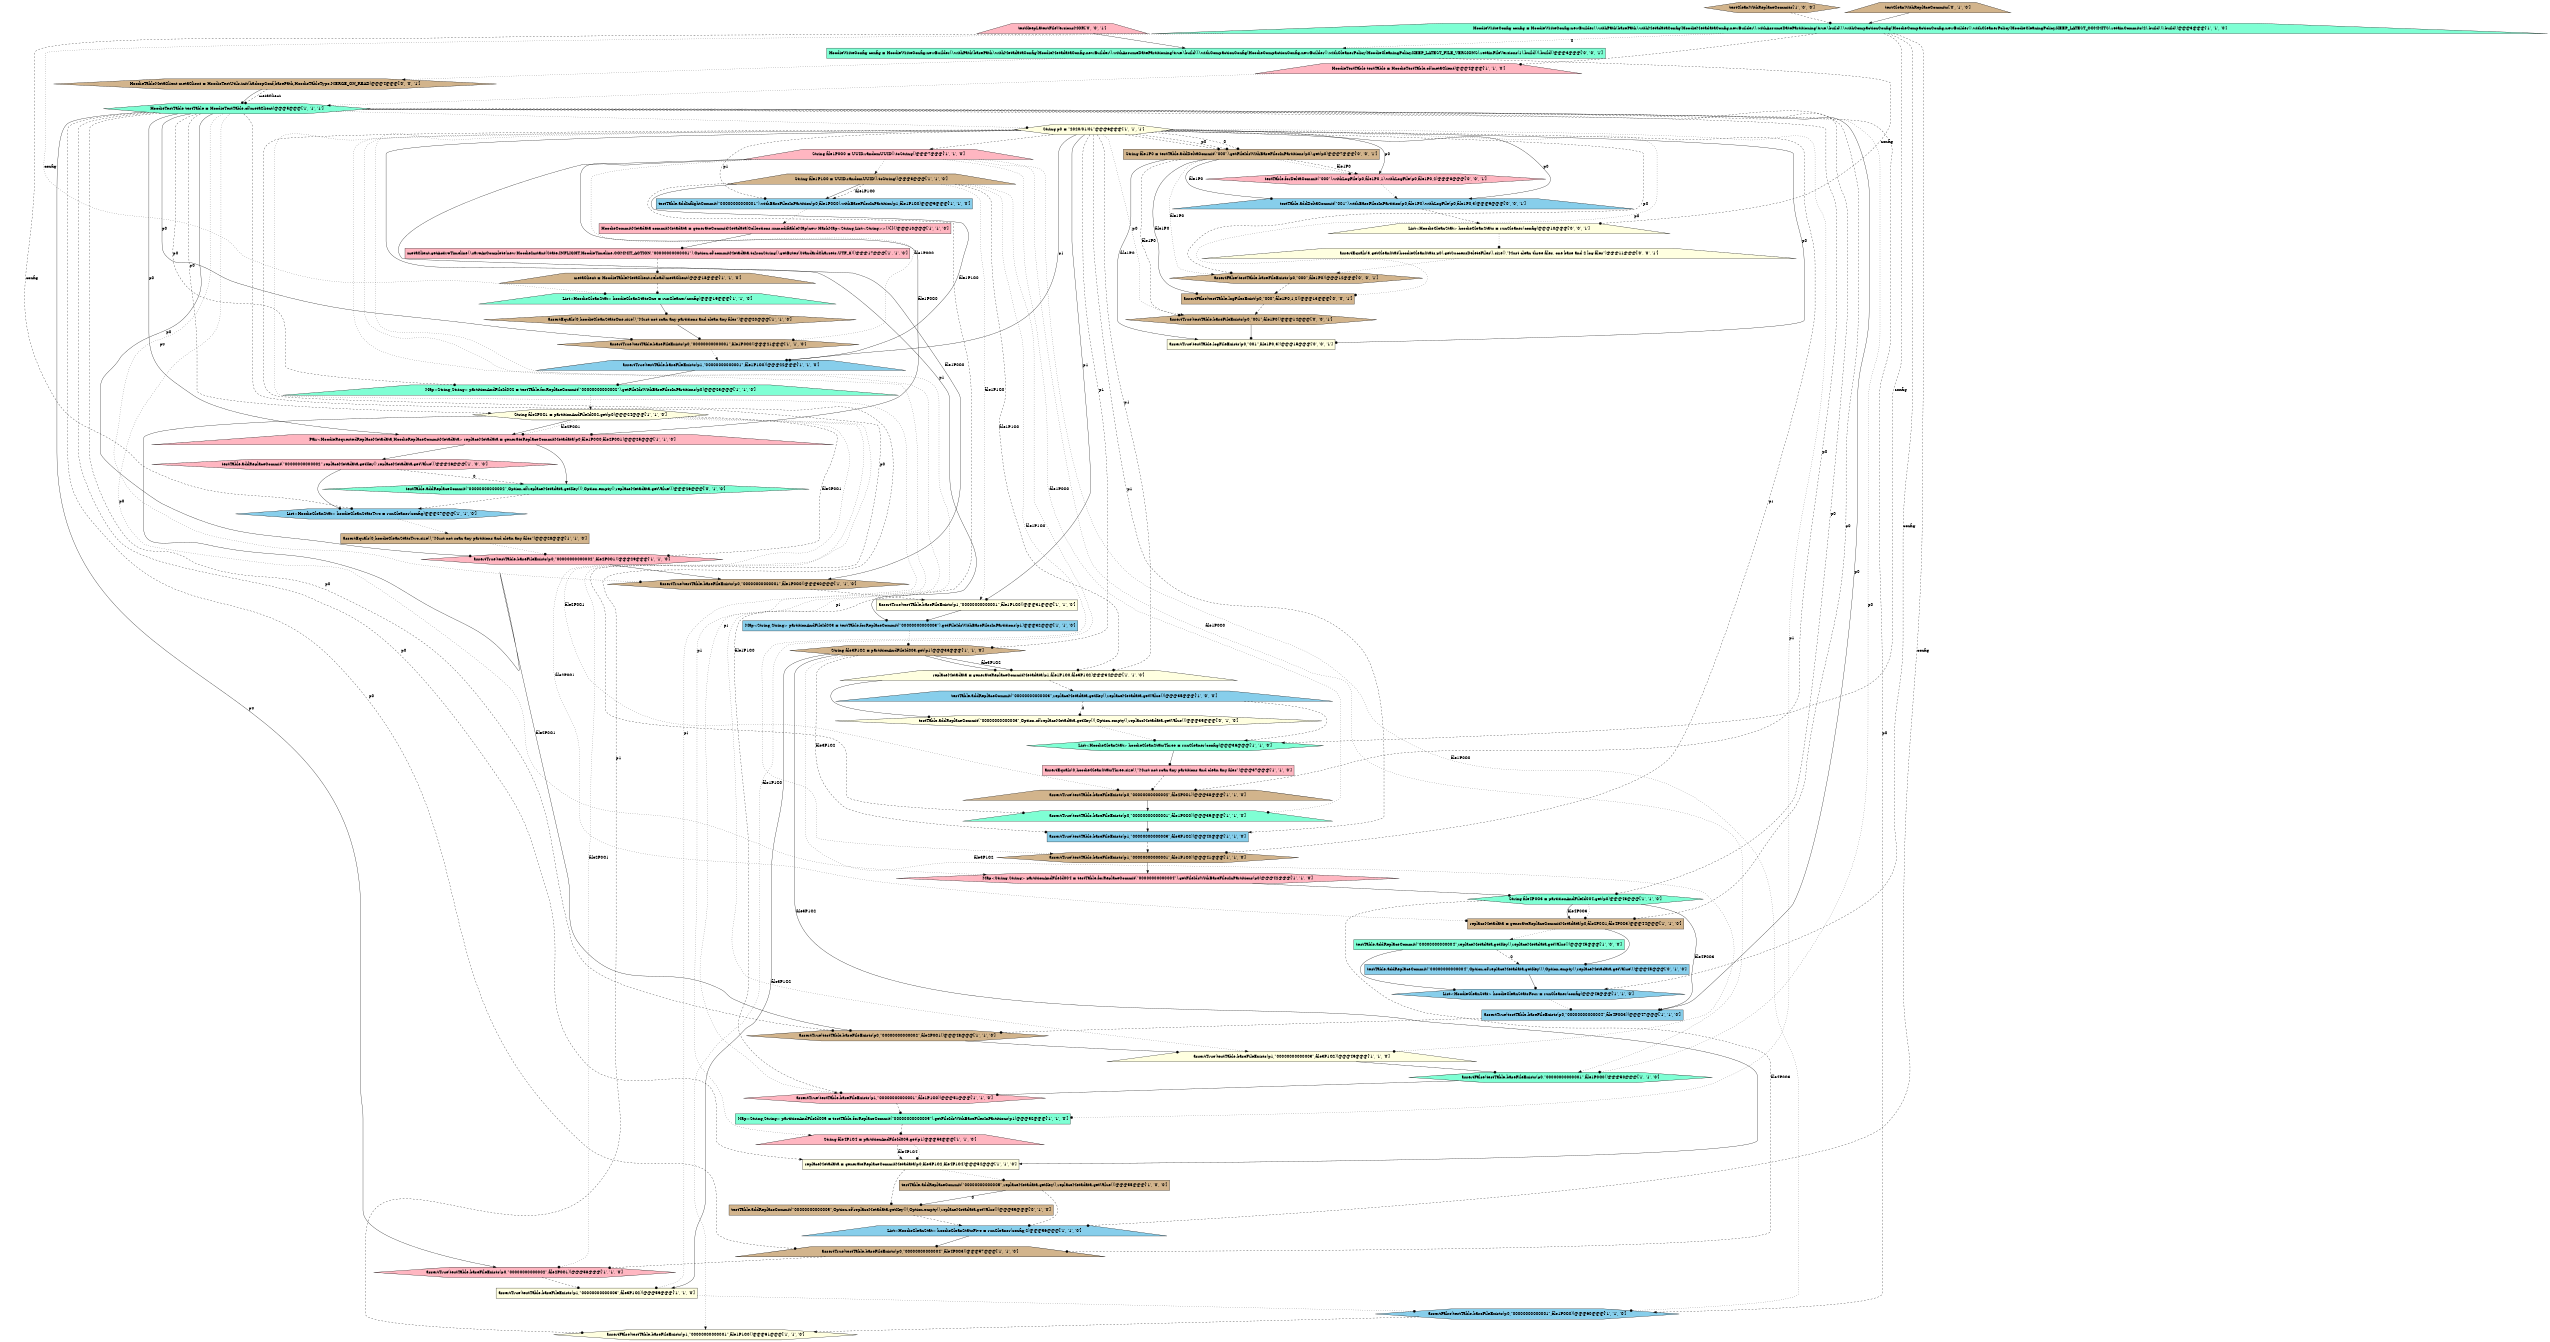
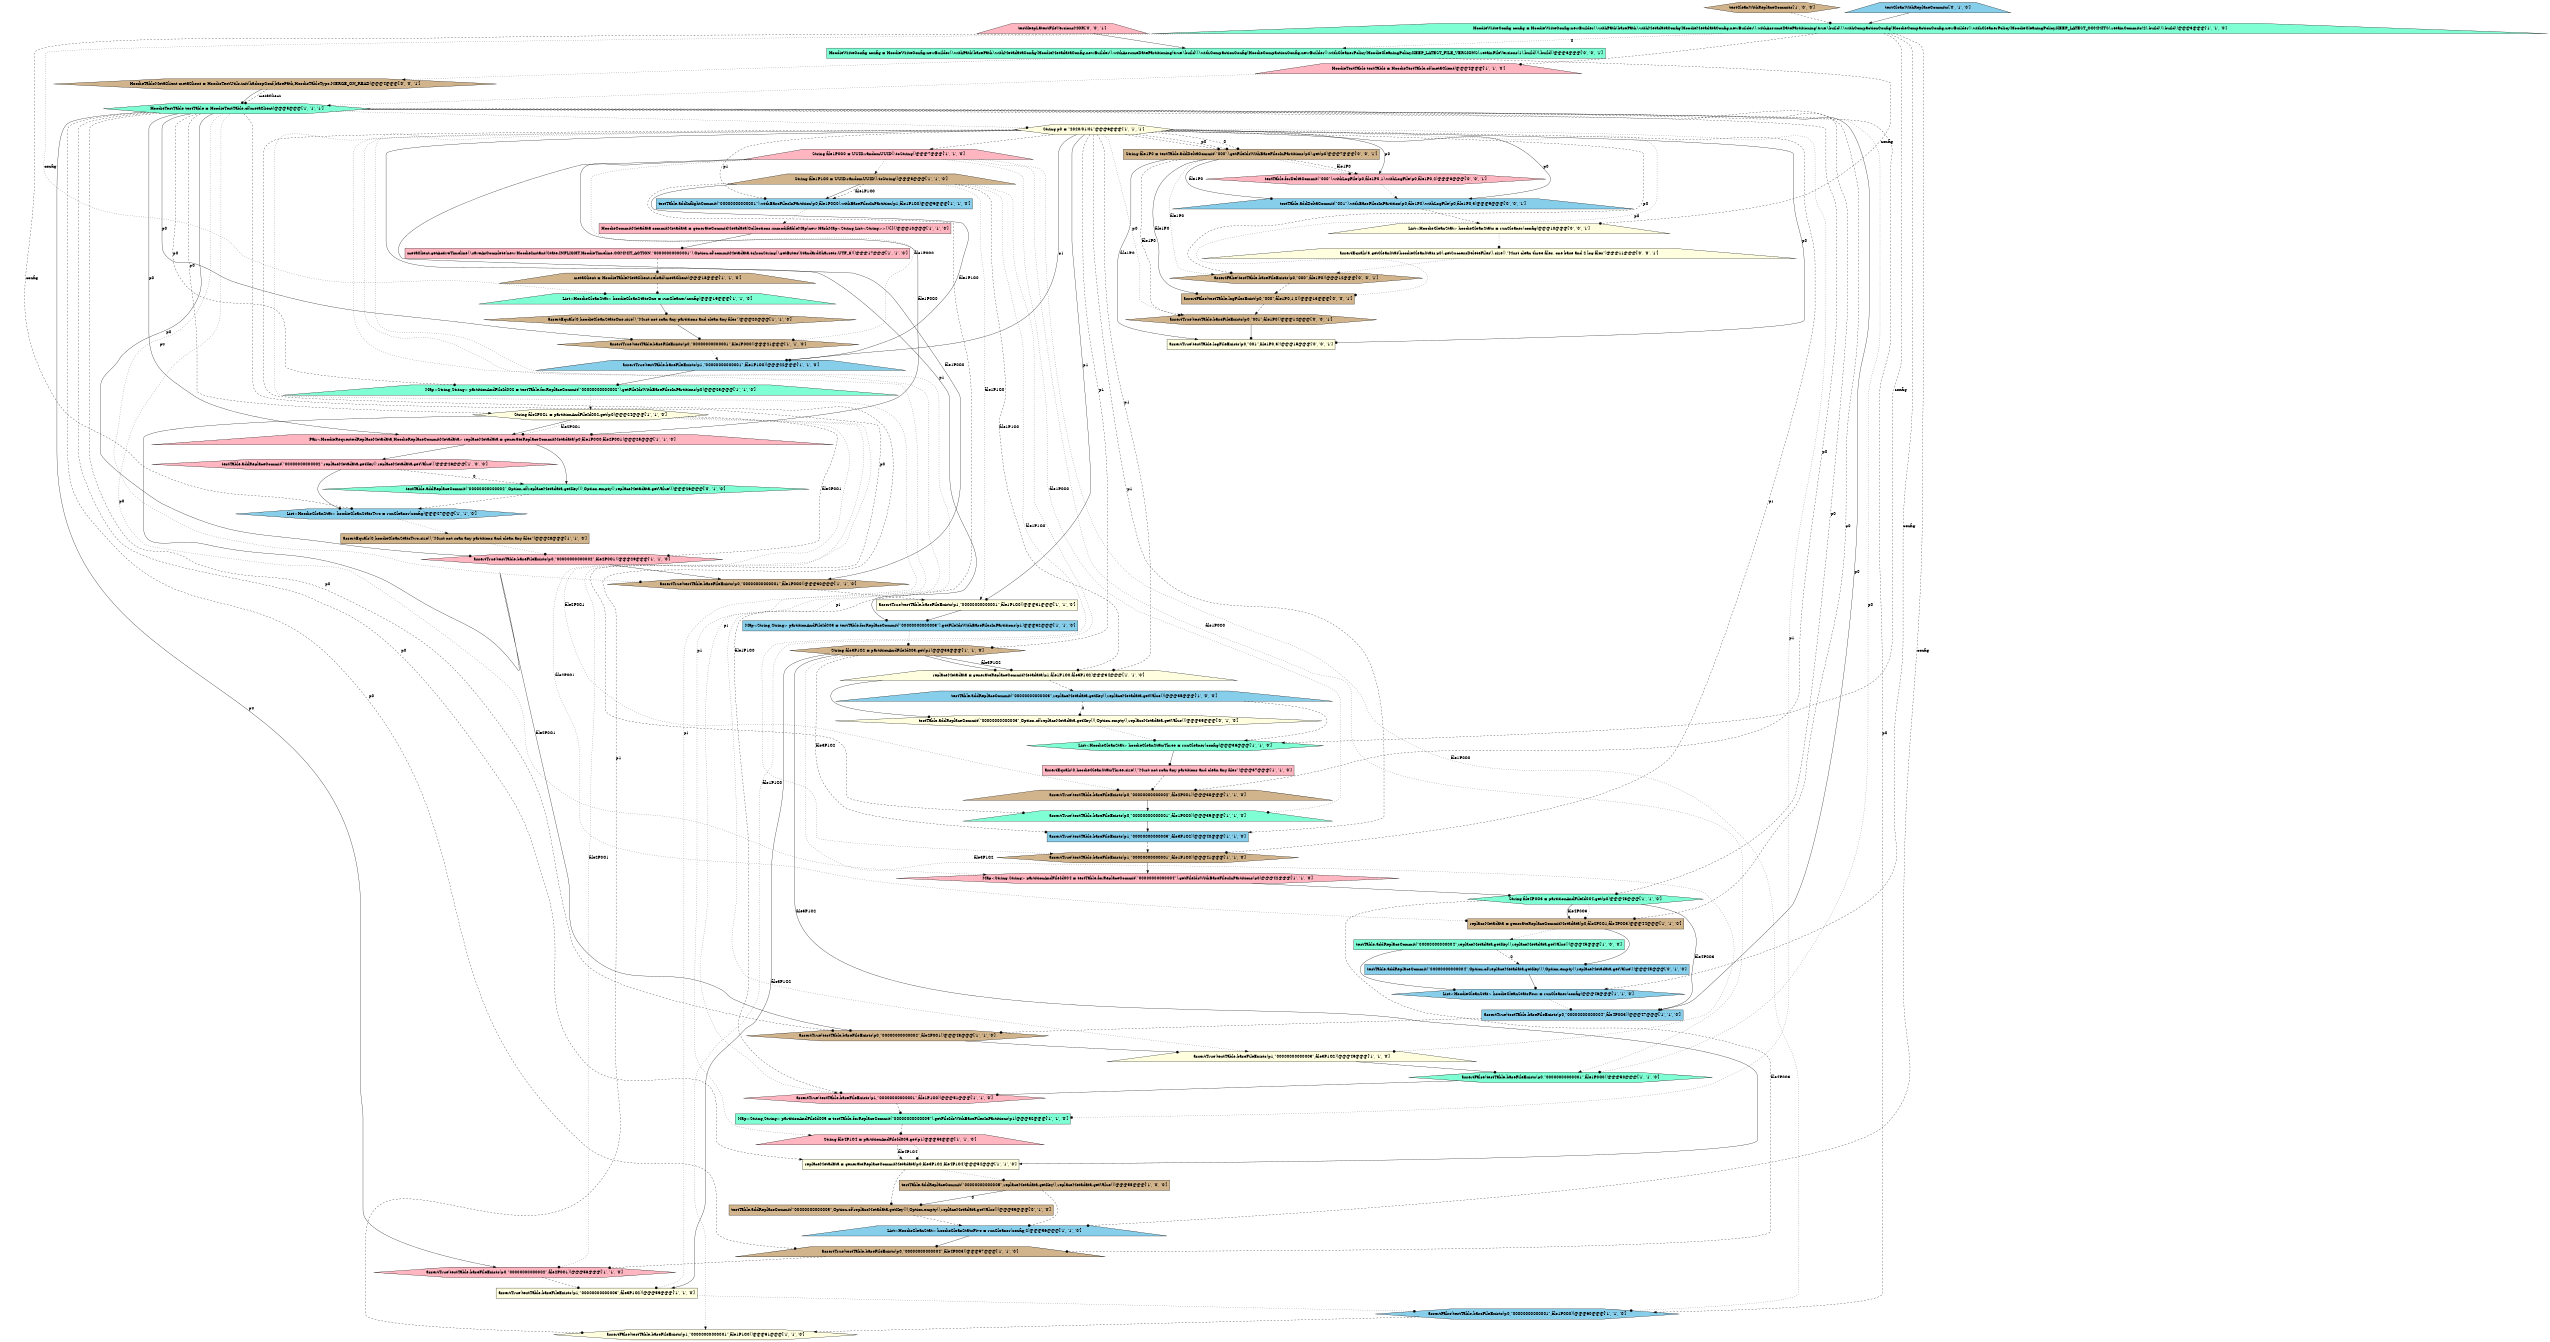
(1928, 8) -> (1928, 8)
